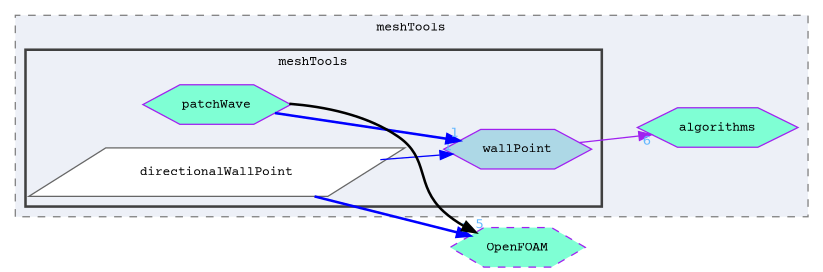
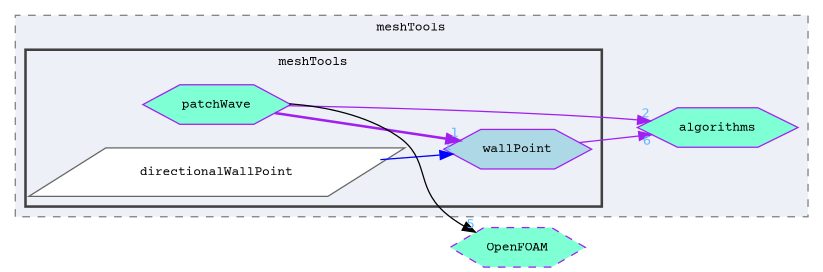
none -> (463, 111)
(356, 125) -> (356, 125)
(402, 140) -> (402, 140)
(386, 214) -> none
